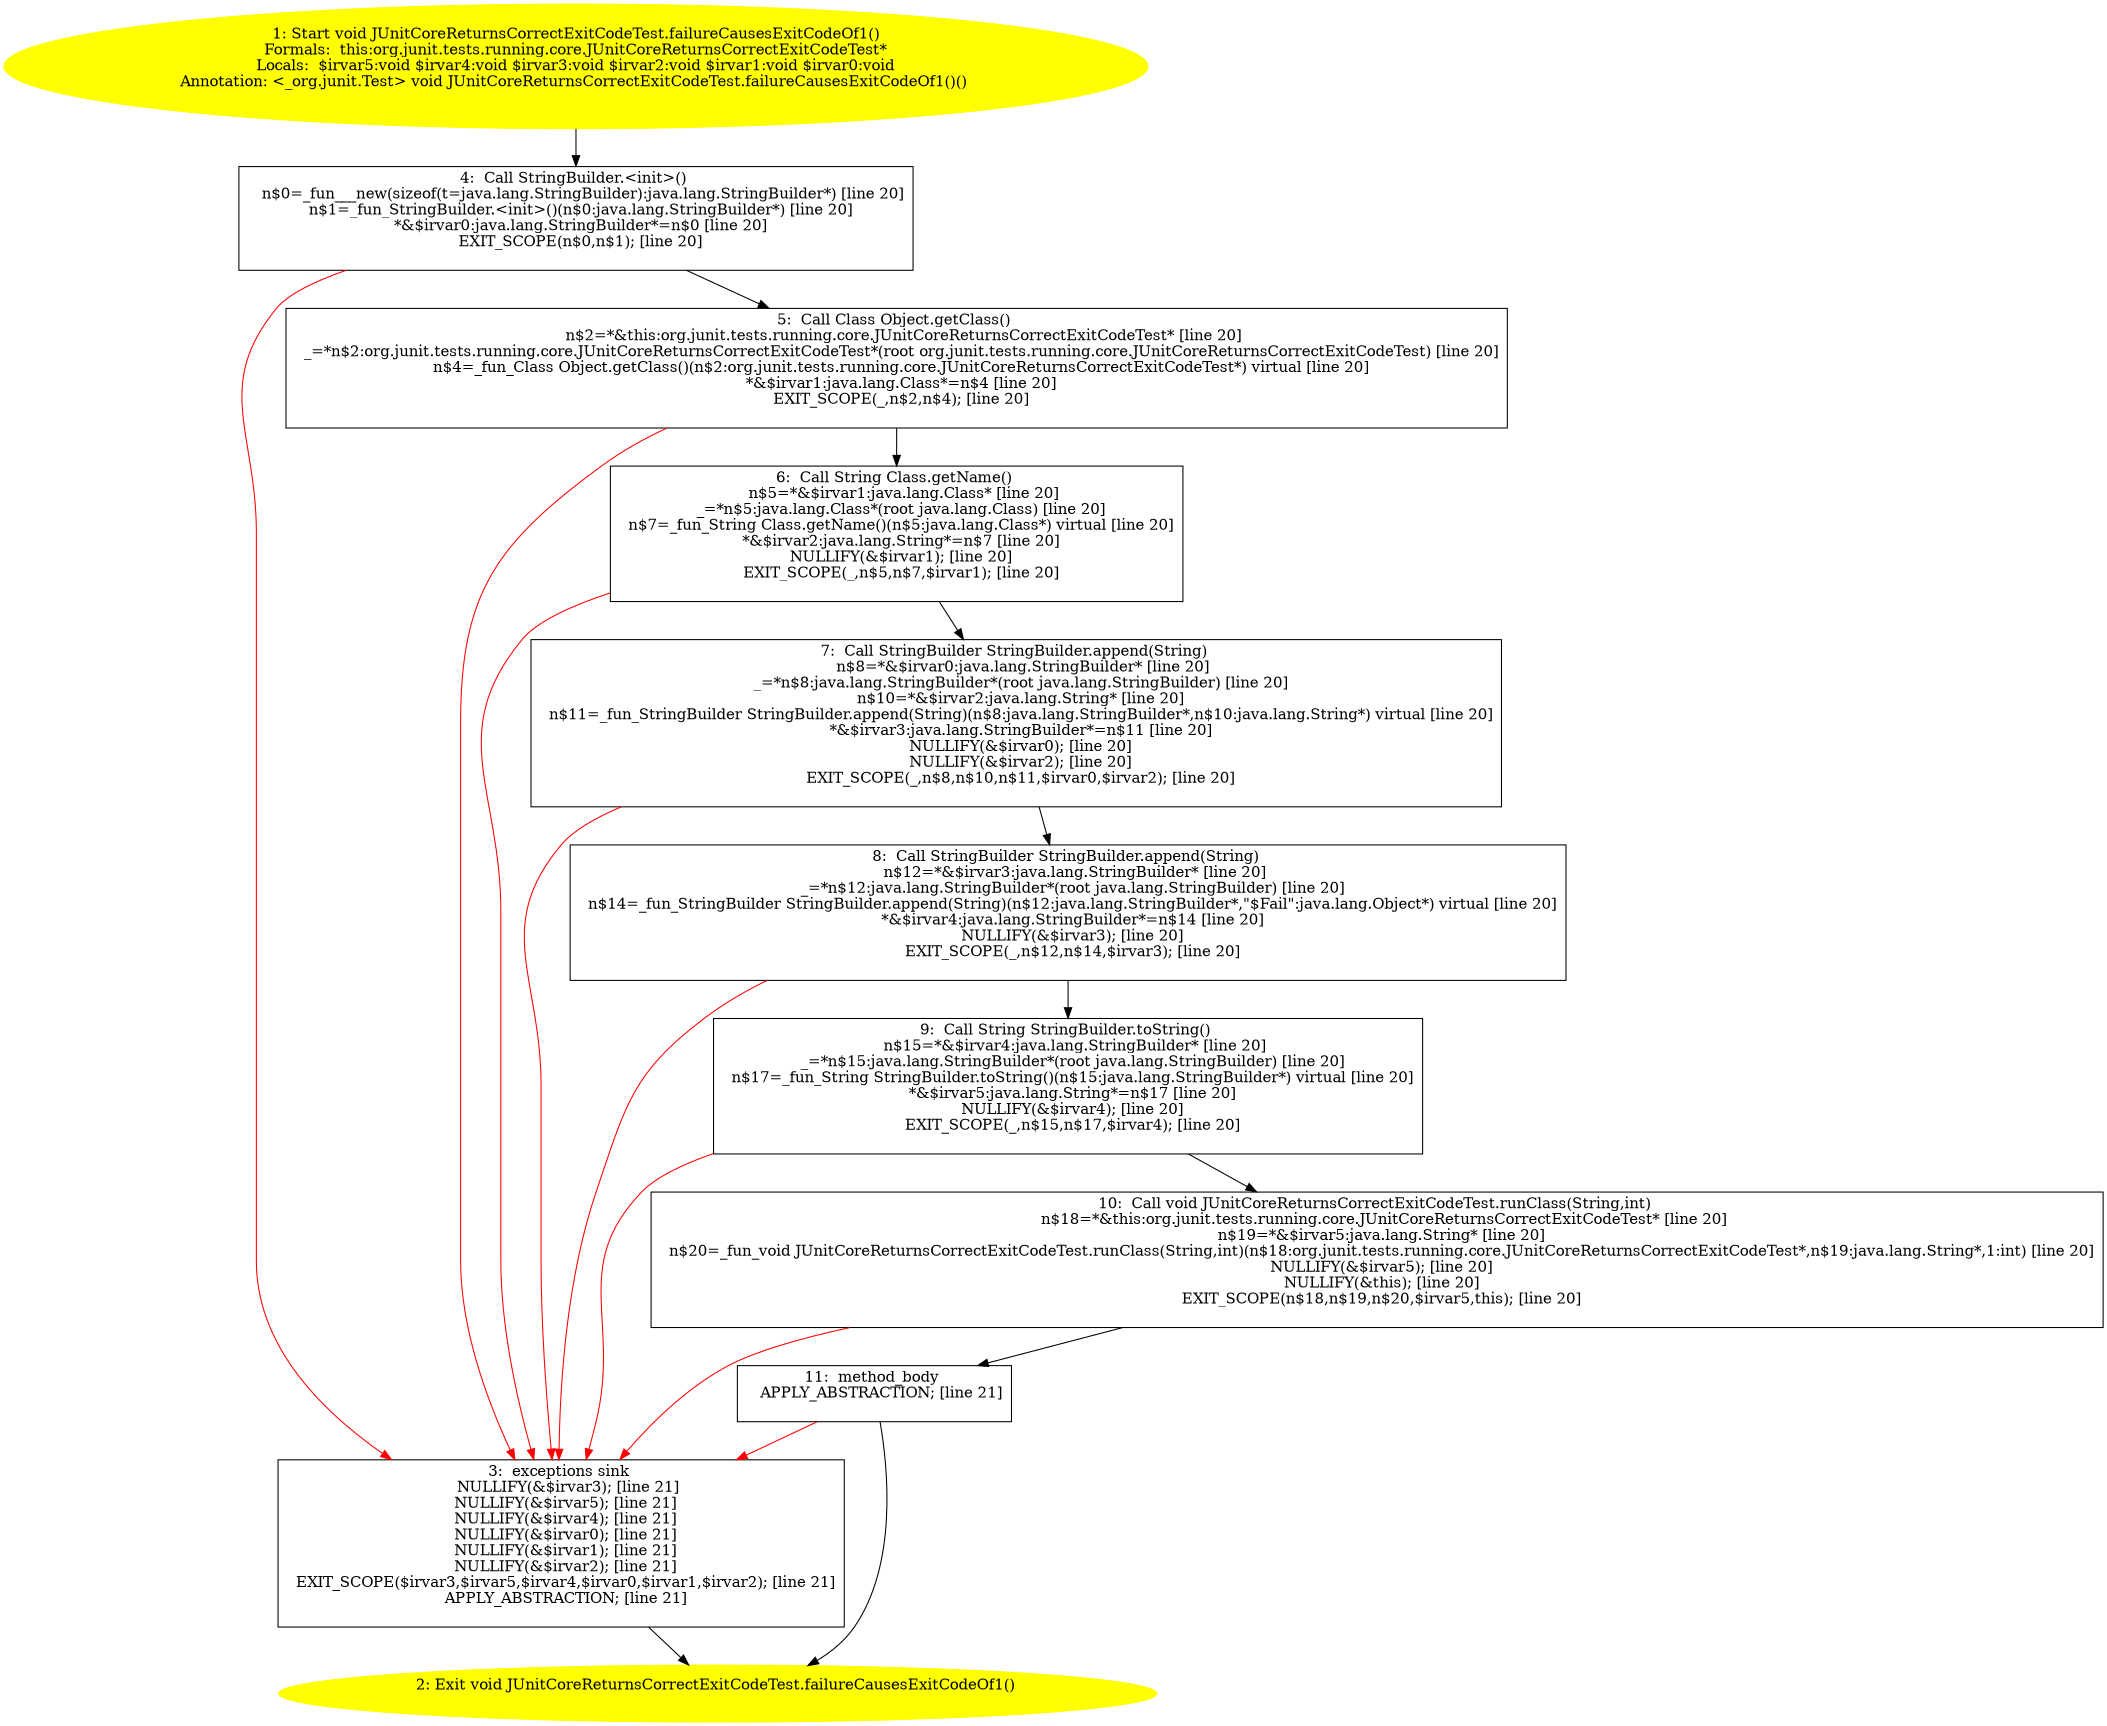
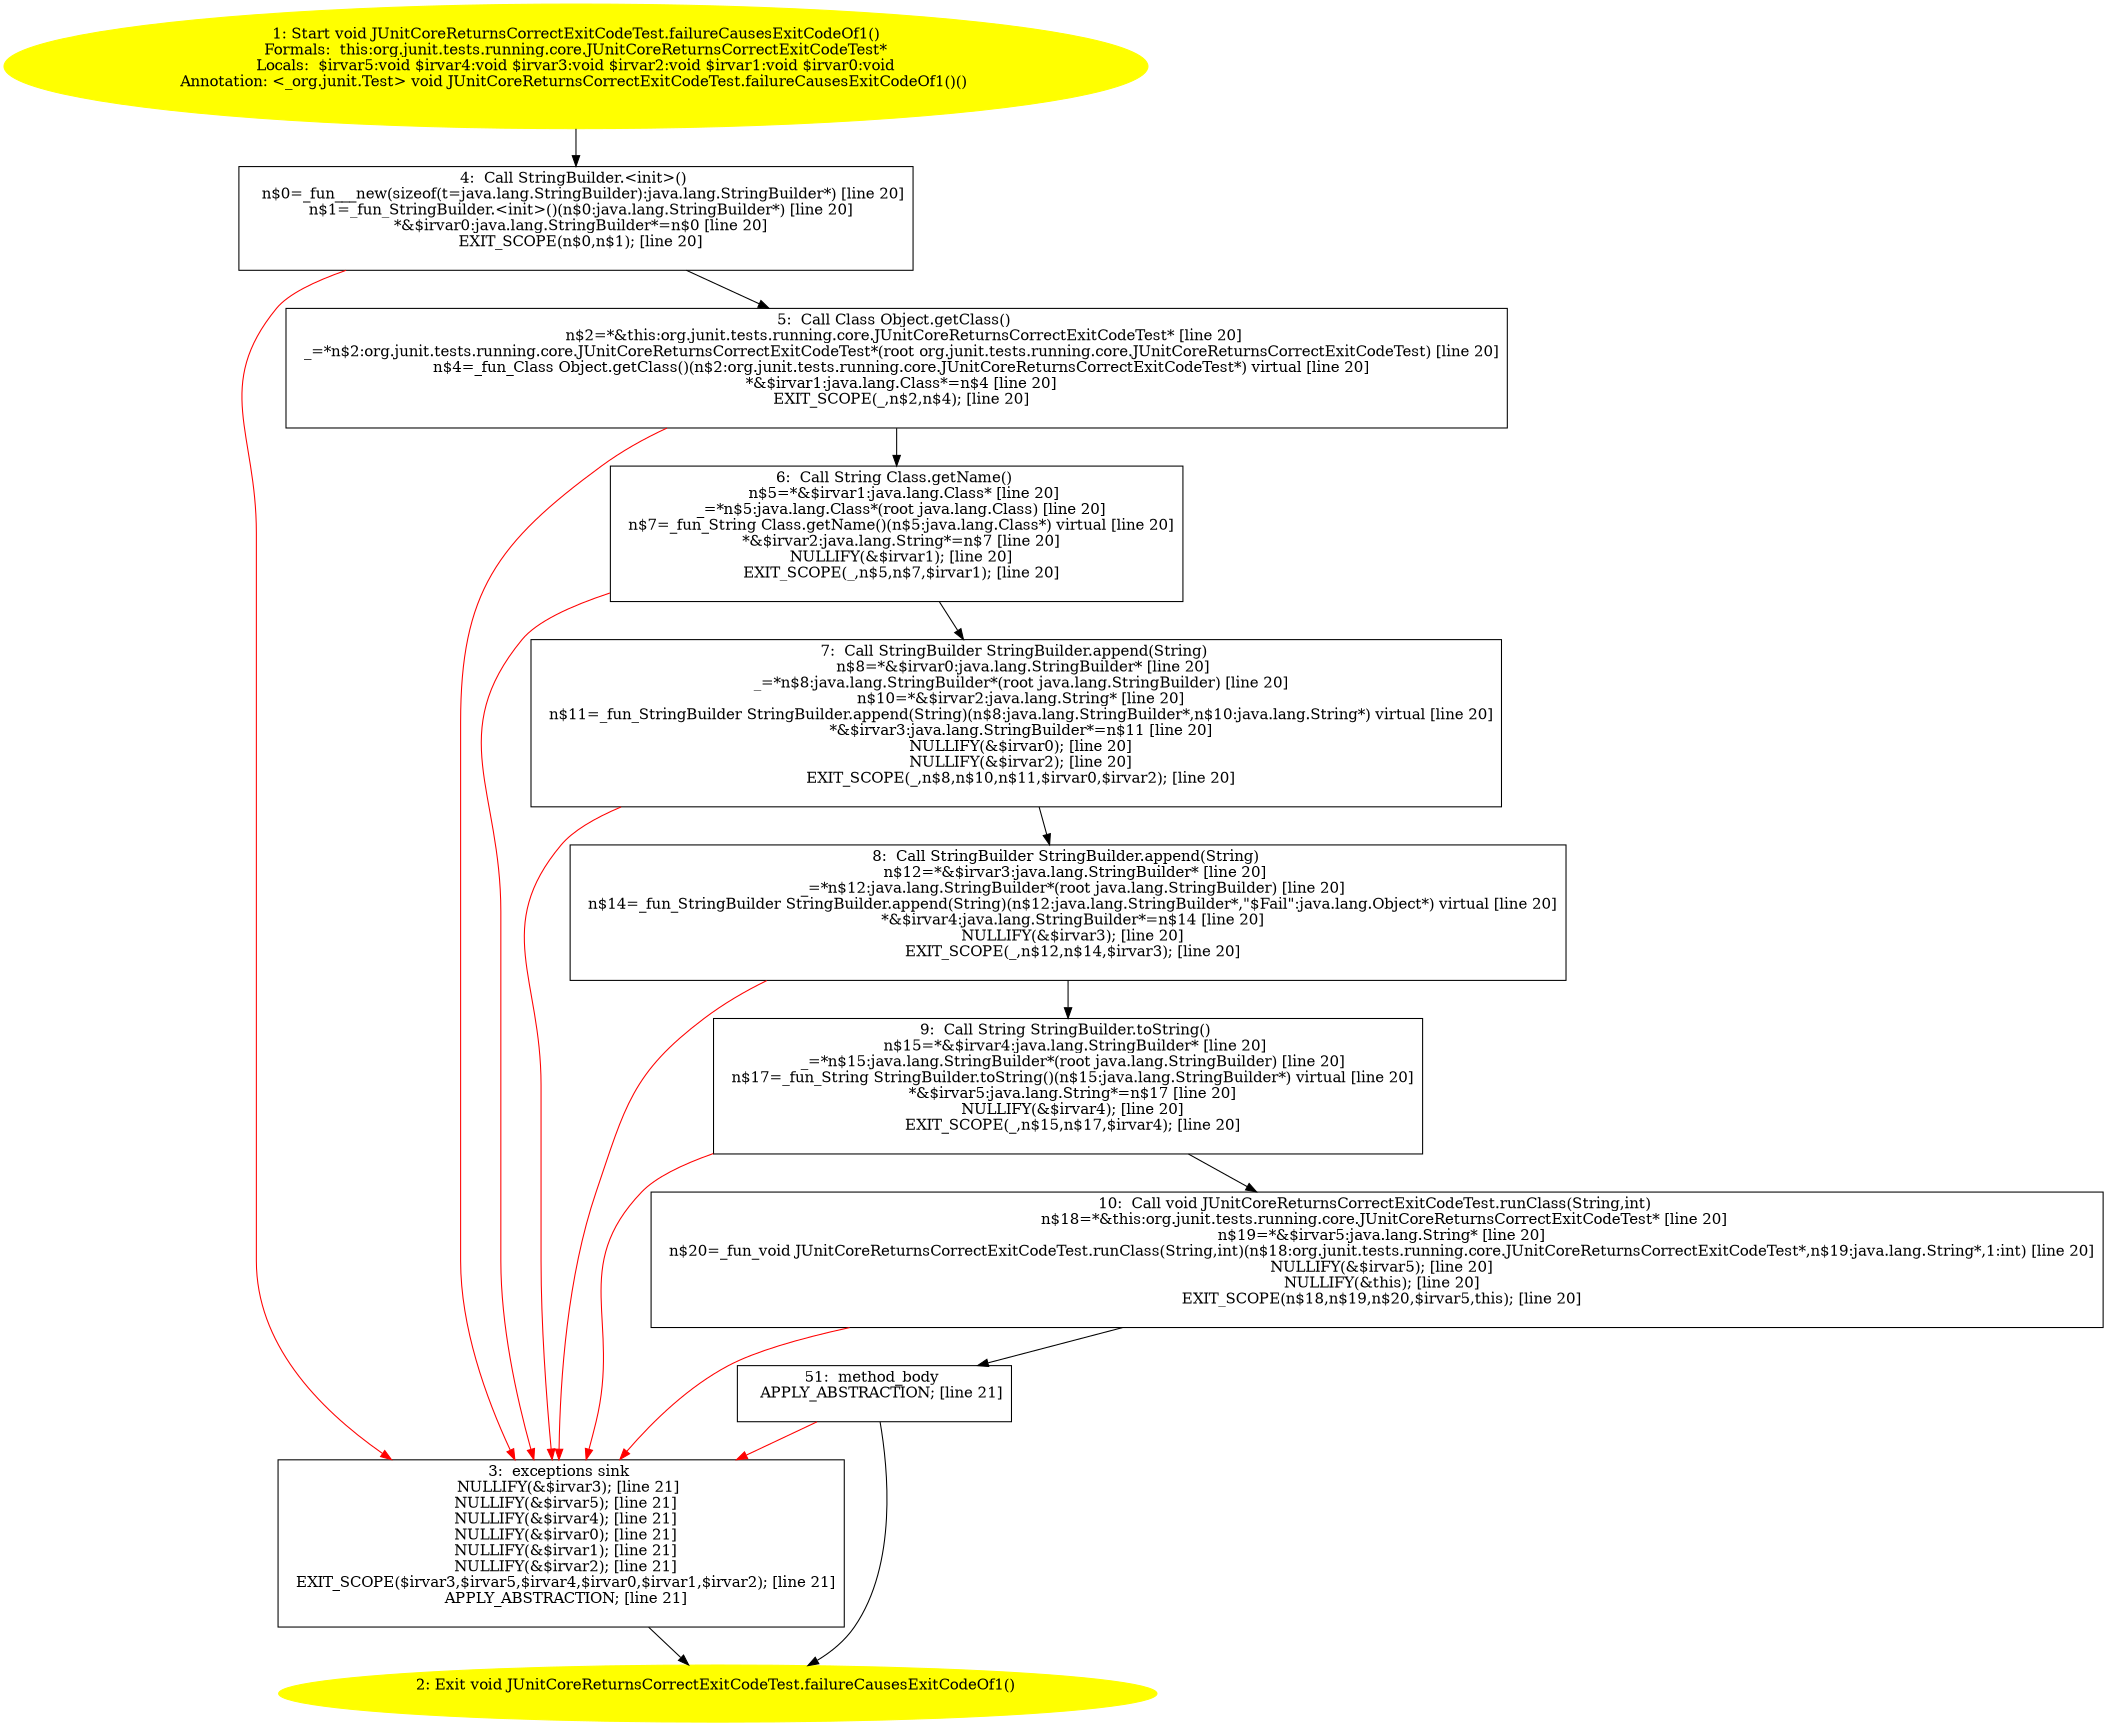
(874, 1394) -> (874, 1394)
